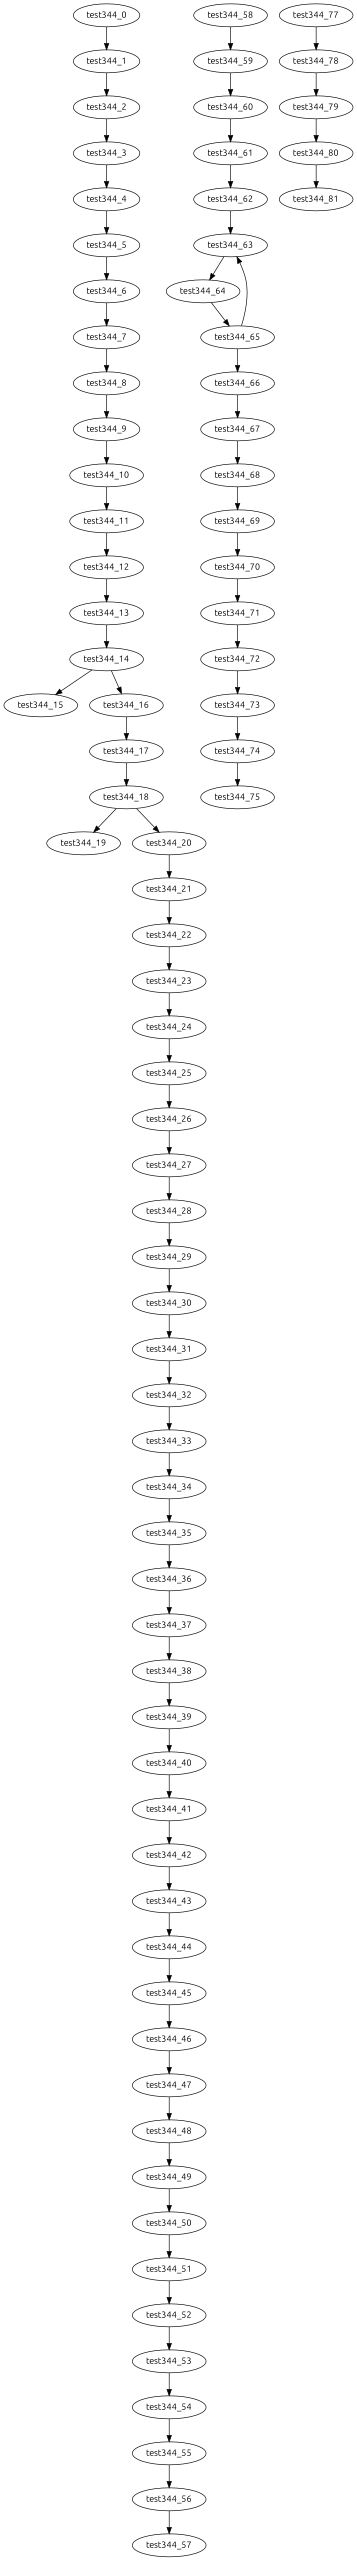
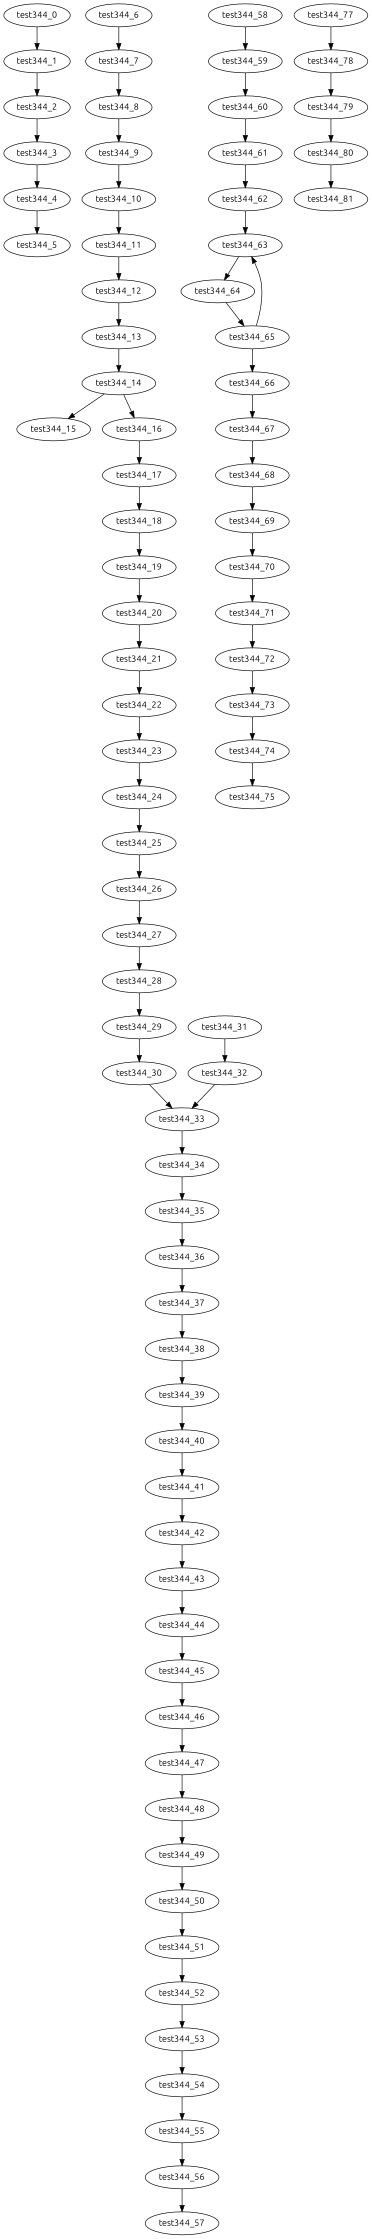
(107, 265) -> none
(146, 818) -> (139, 587)
(169, 1323) -> (158, 1094)
